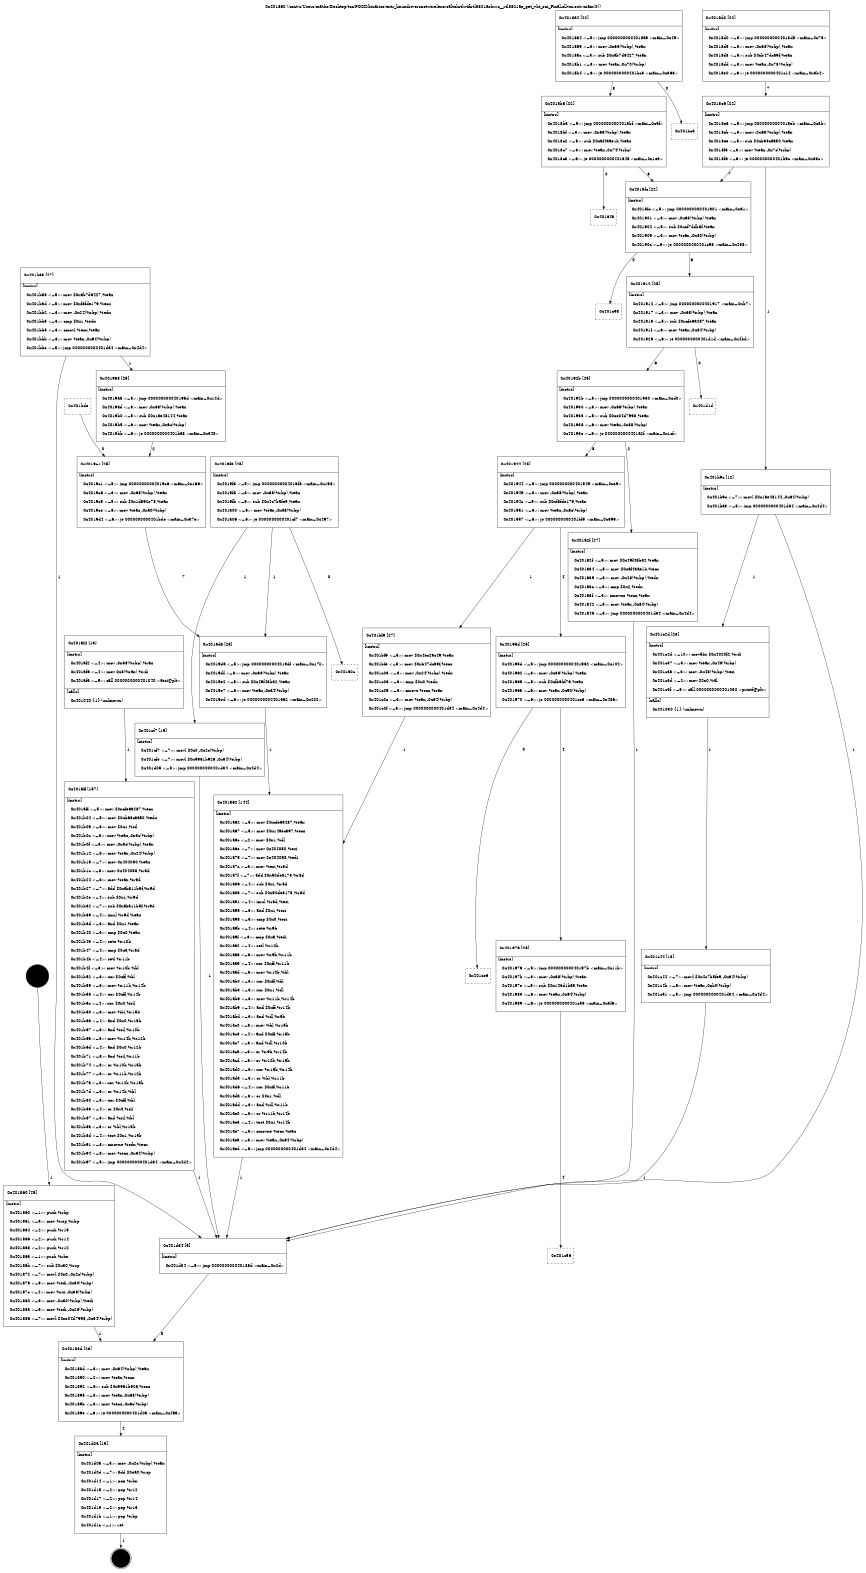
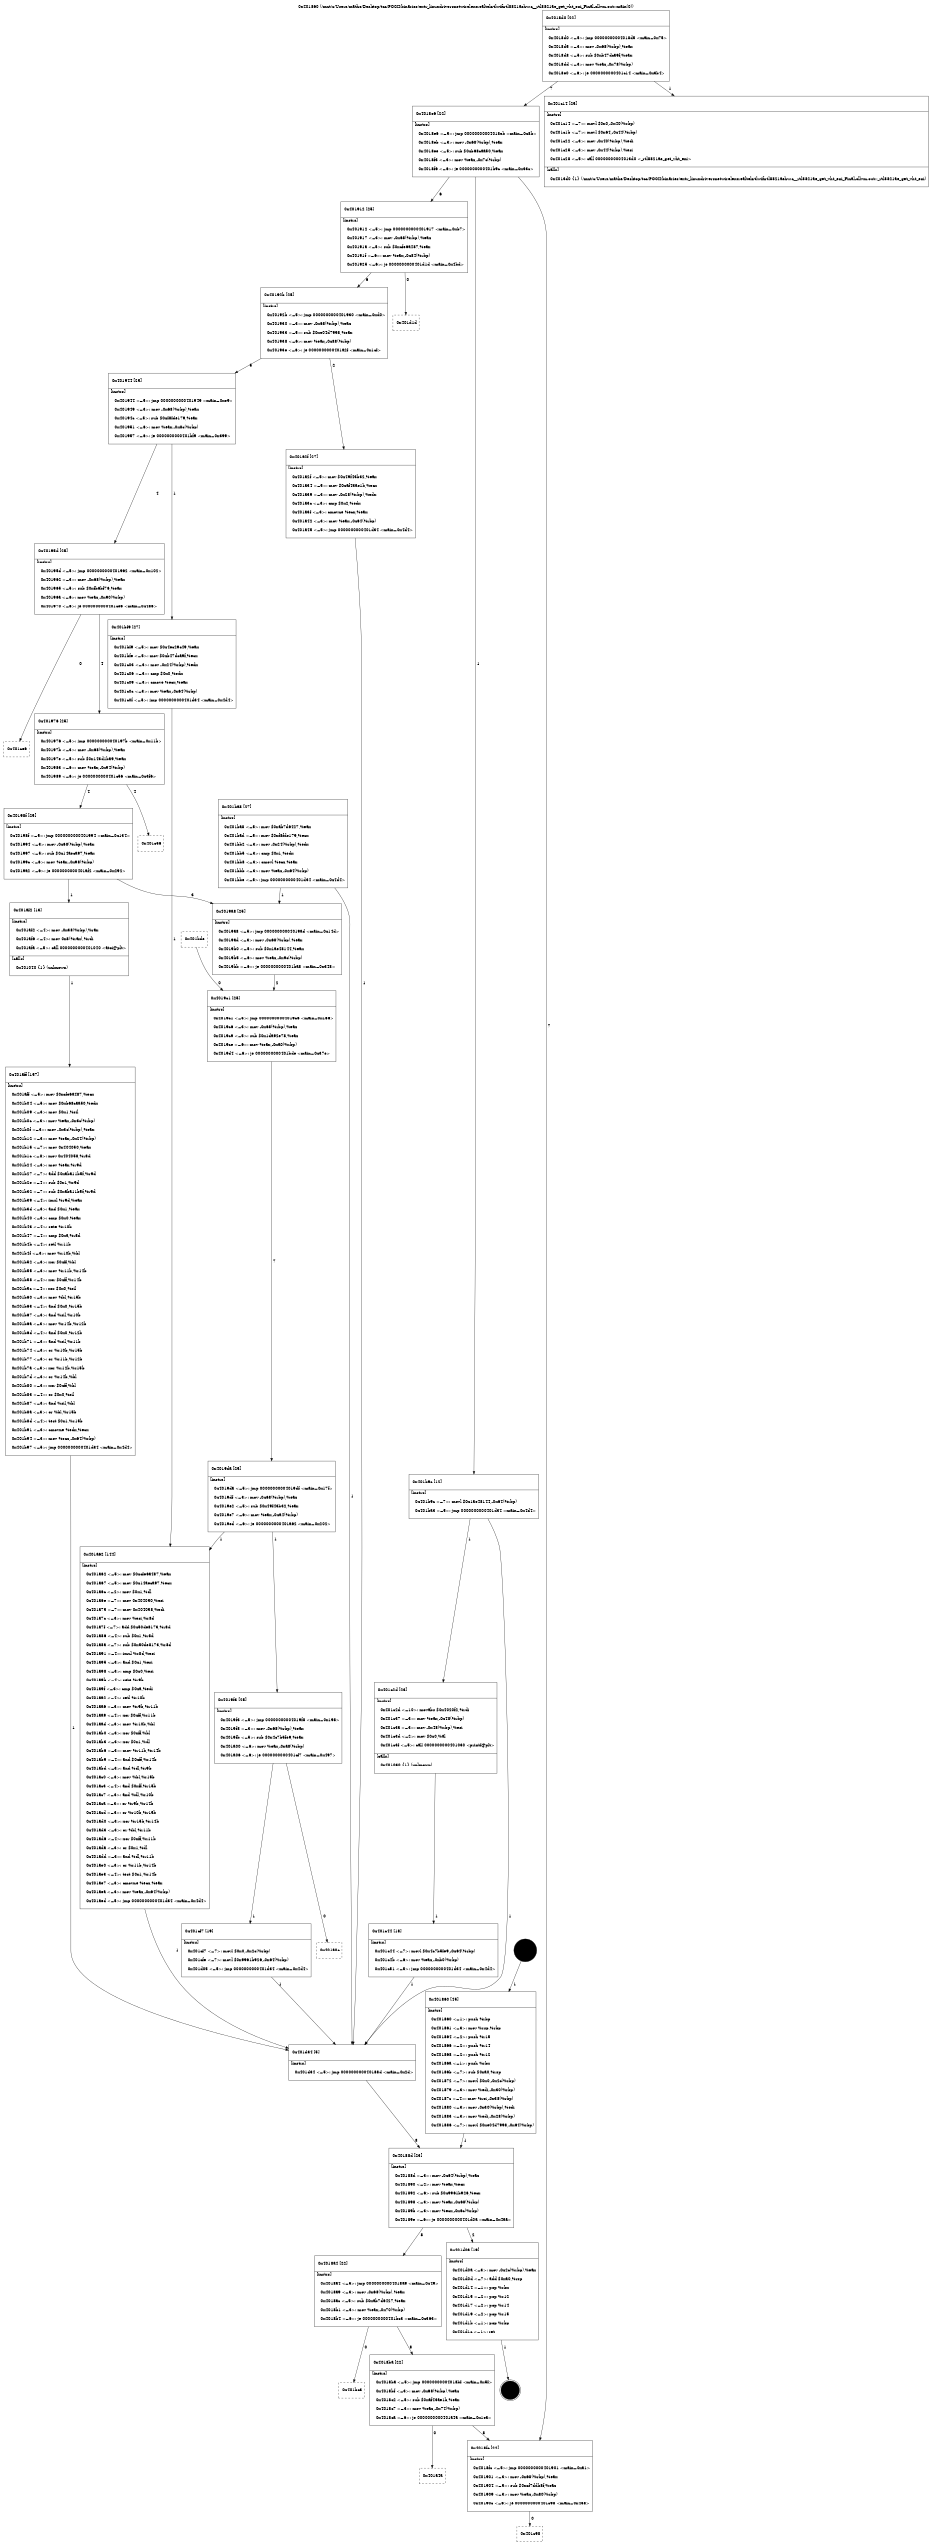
none -> (736, 142)
(689, 263) -> (441, 188)
(269, 581) -> (275, 1611)
none -> (68, 844)
none -> (414, 2241)
